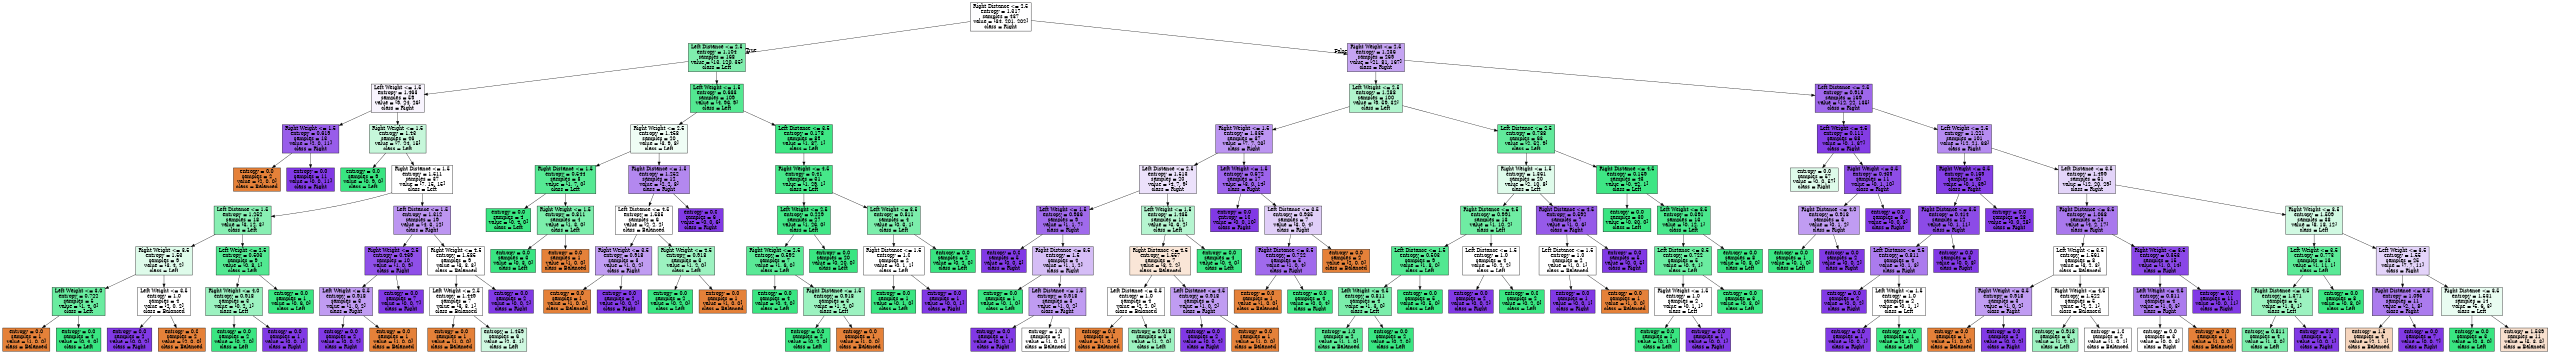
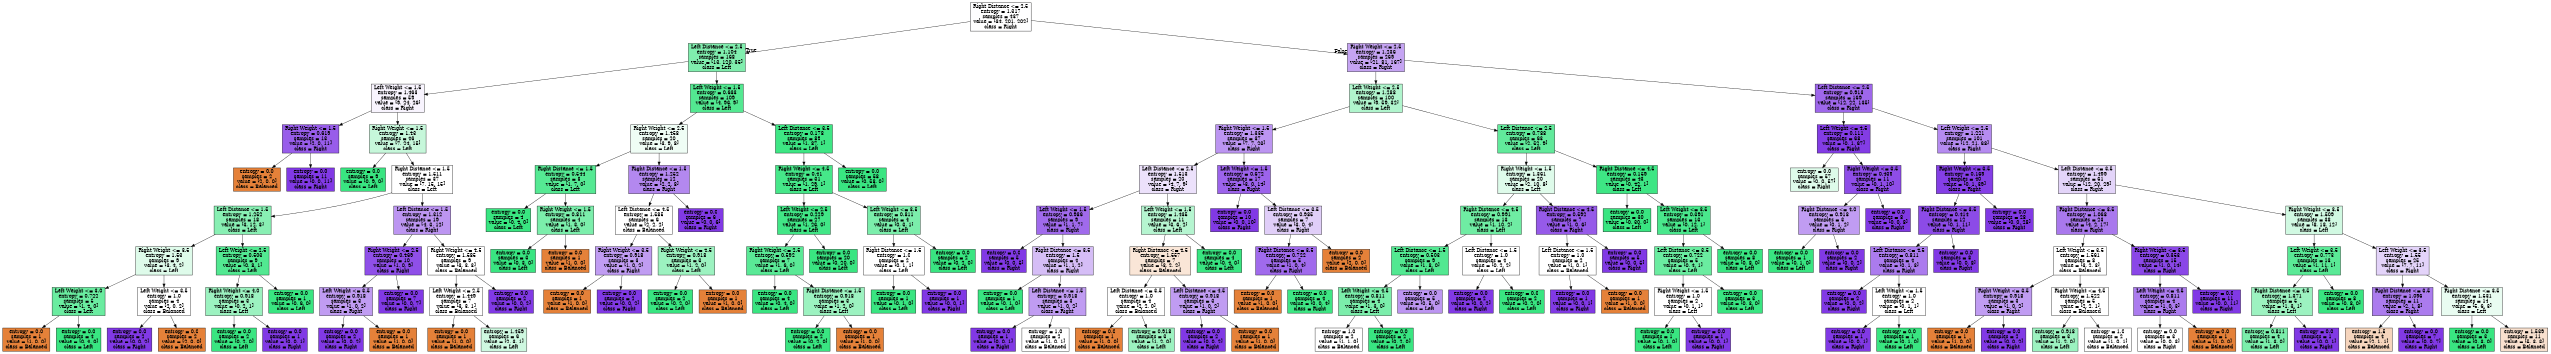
none -> (862, 180)
(1234, 220) -> (1234, 220)
(1420, 302) -> (1420, 302)
(1339, 340) -> (1339, 340)
